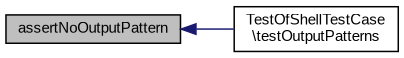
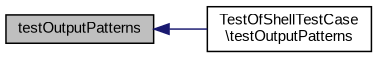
(93, 29) -> (80, 29)
